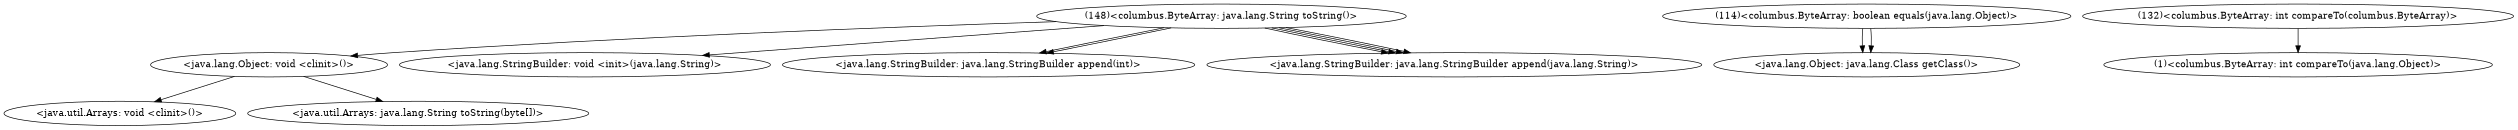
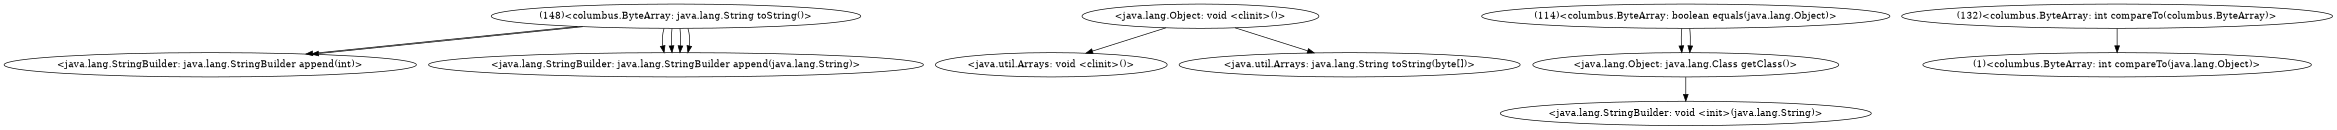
(707, 35) -> none
(907, 40) -> (1686, 86)
